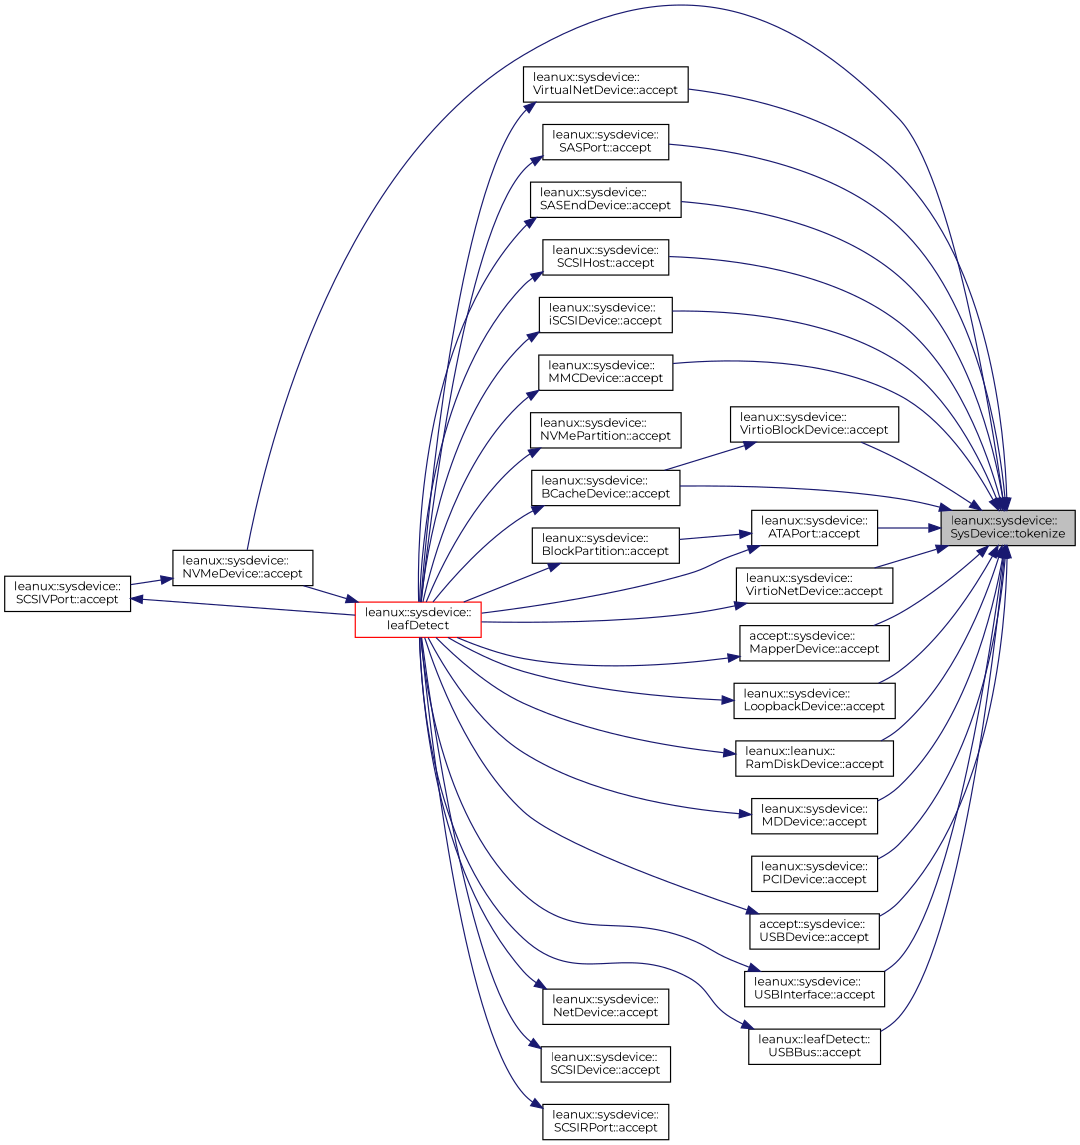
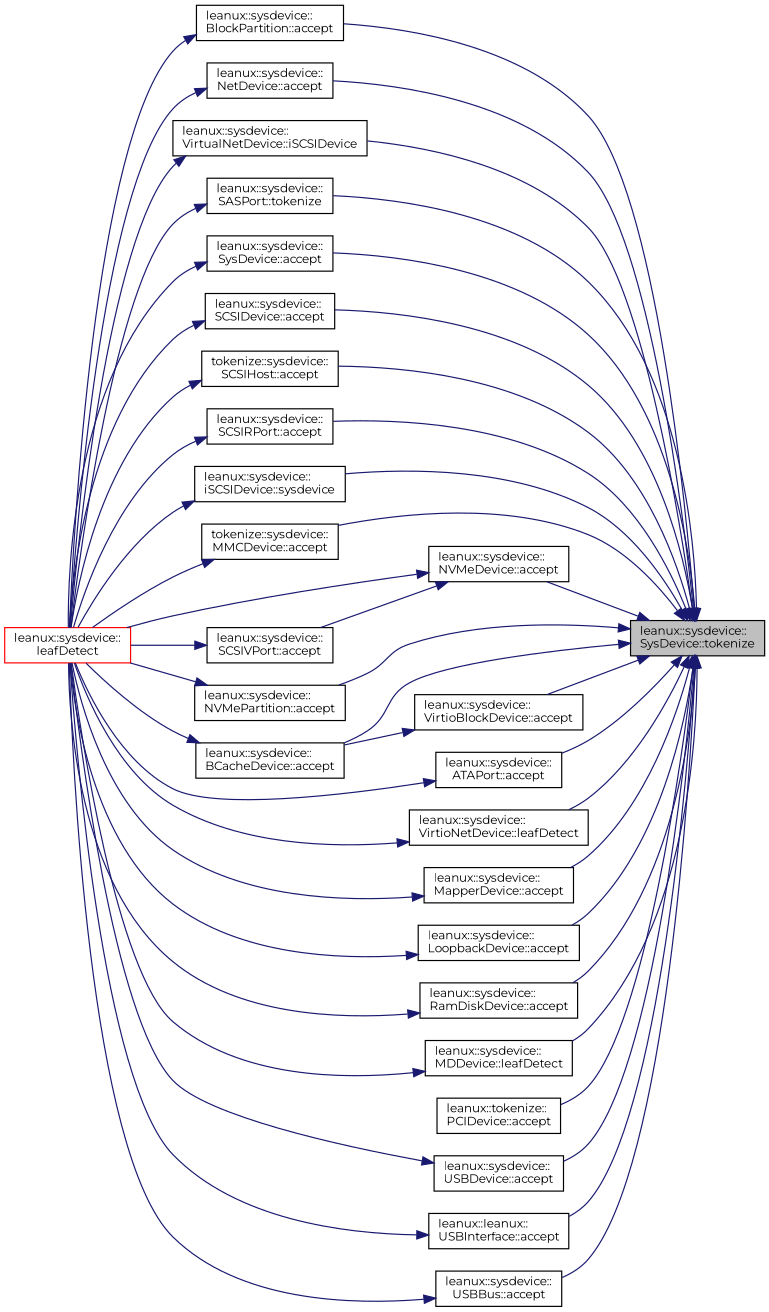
(606, 84) -> (270, 138)
(606, 142) -> (270, 196)
(606, 200) -> (270, 254)
none -> (627, 250)
(606, 257) -> (270, 369)
(606, 315) -> (270, 484)
(606, 373) -> (270, 542)
none -> (581, 380)
none -> (546, 452)
(710, 537) -> (636, 226)
(815, 586) -> (499, 828)
(325, 592) -> (271, 597)
none -> (472, 630)
(815, 643) -> (499, 885)
(815, 759) -> (499, 1001)
(815, 816) -> (499, 1058)
(815, 874) -> (499, 1116)
(815, 931) -> (499, 1173)
(815, 989) -> (499, 1231)
(815, 1047) -> (499, 1289)
